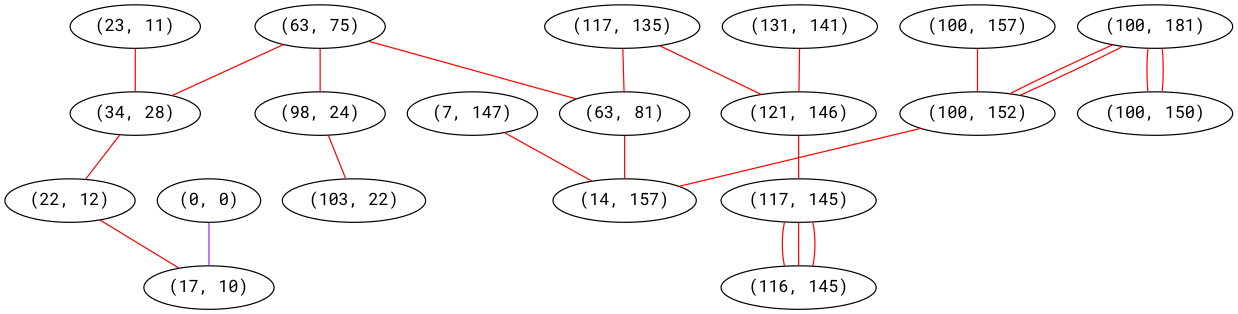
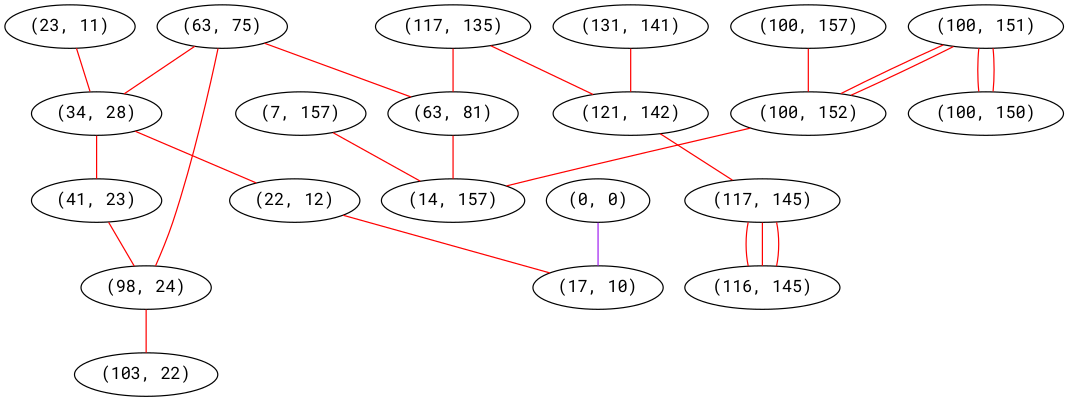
(1155, 27) -> (986, 27)
(472, 114) -> (301, 114)
(799, 114) -> (631, 114)
none -> (97, 201)
